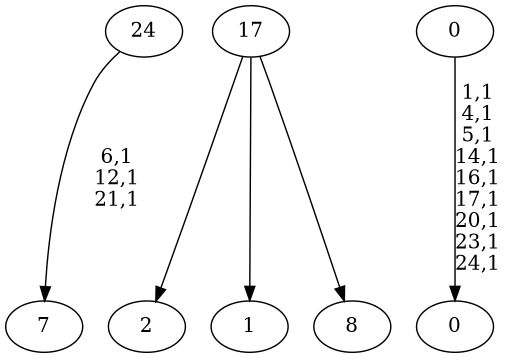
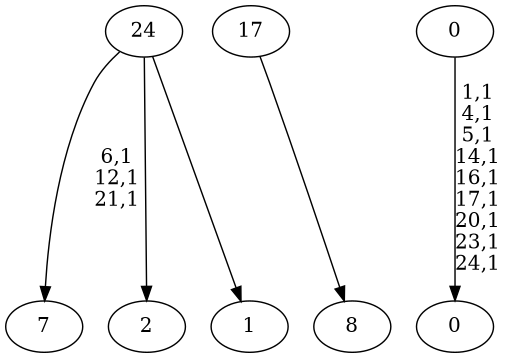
(202, 172) -> (145, 172)
(250, 172) -> (194, 172)
